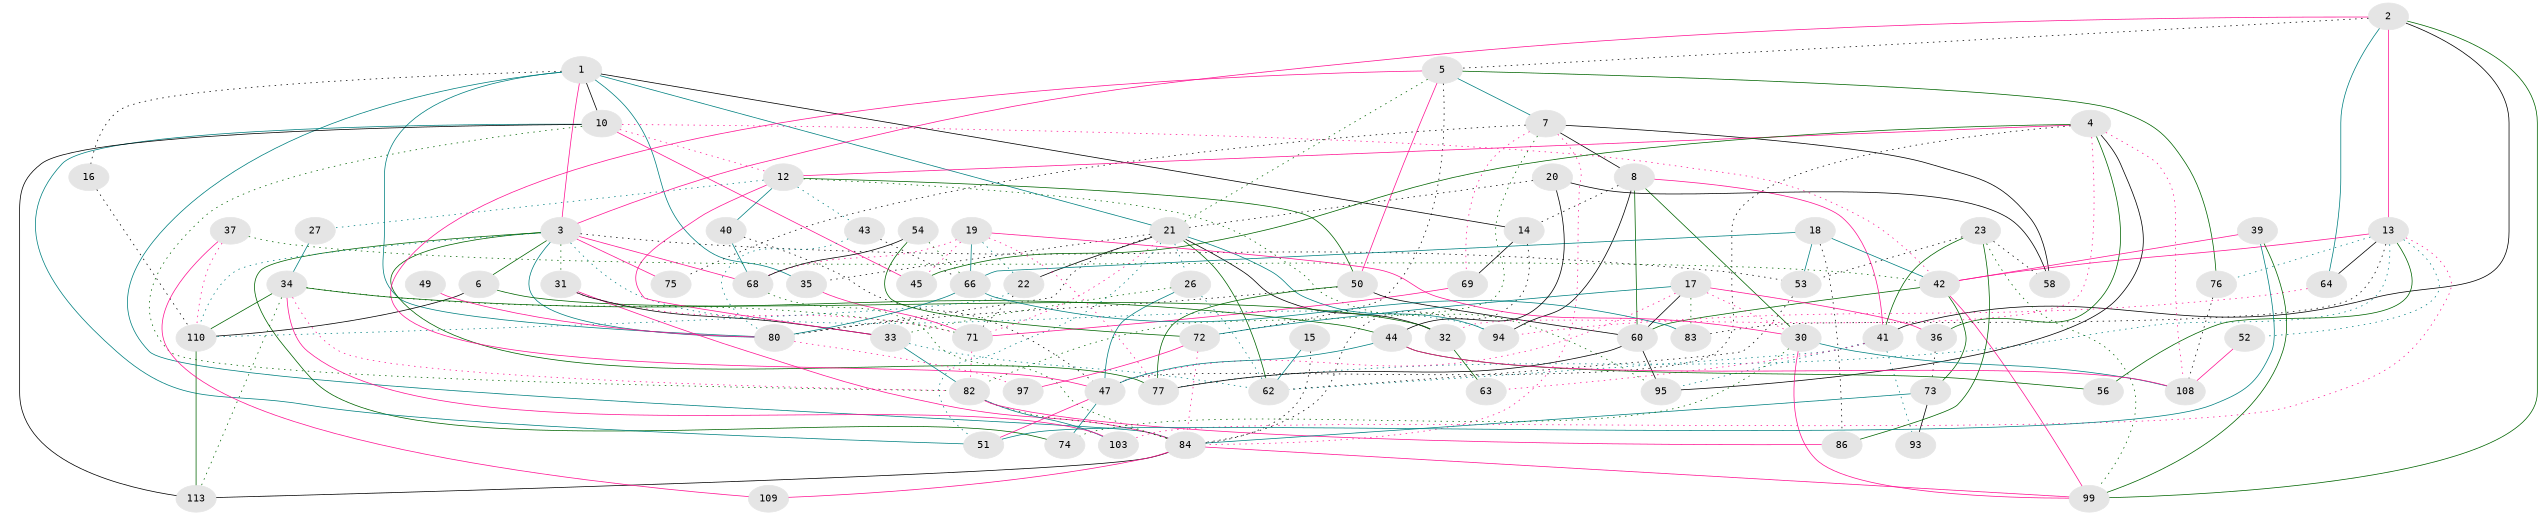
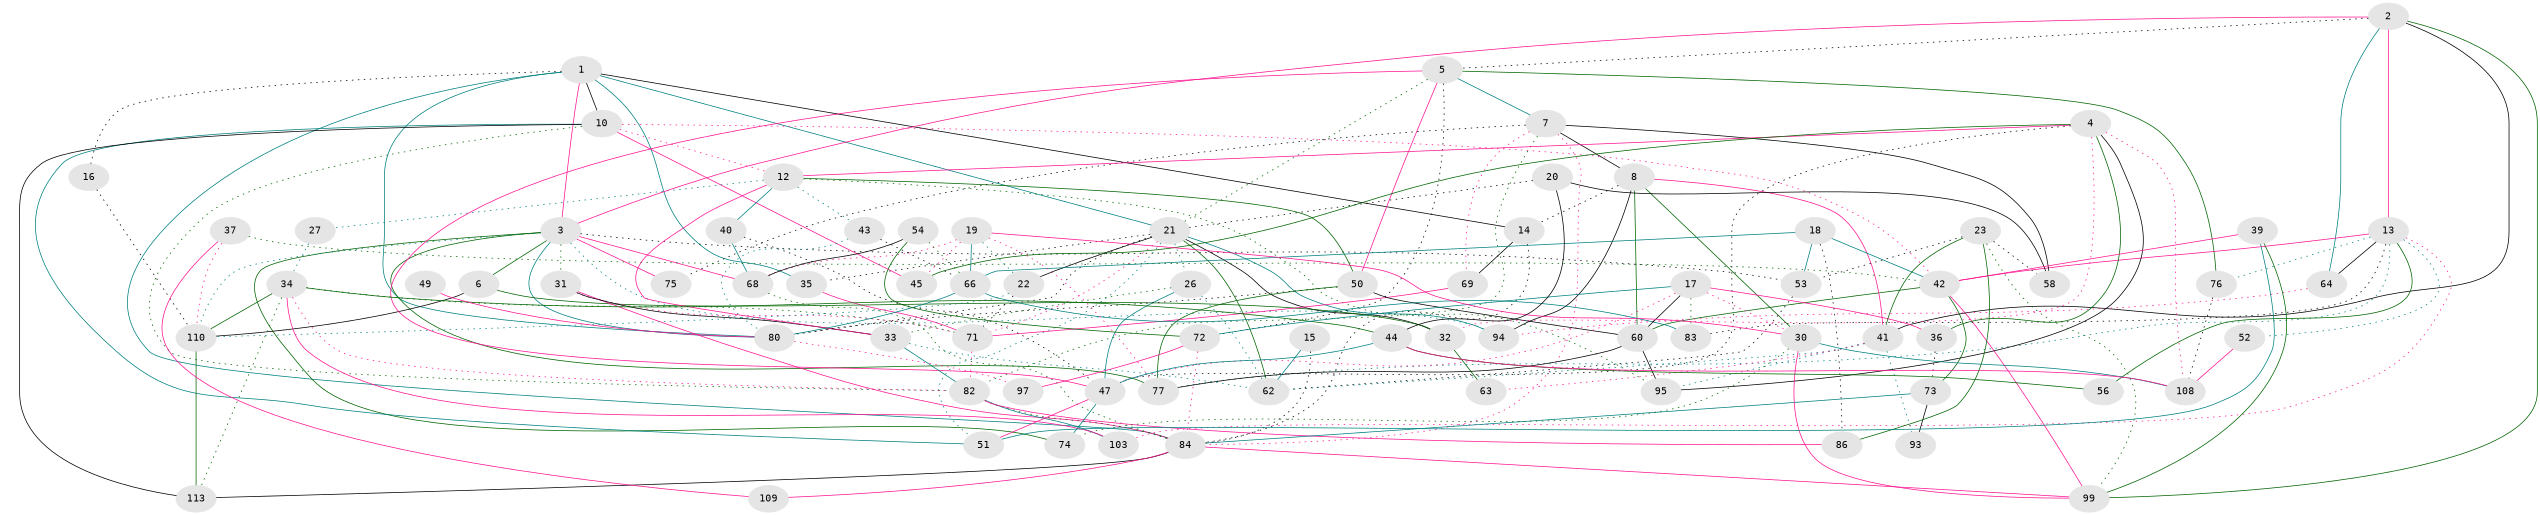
(298, 263) -> (298, 263)
